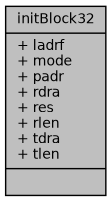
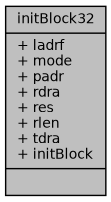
(39, 155) -> (56, 155)
